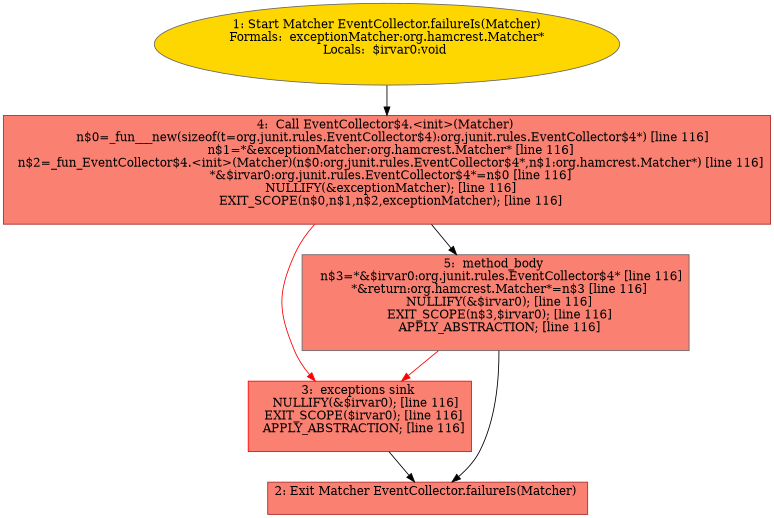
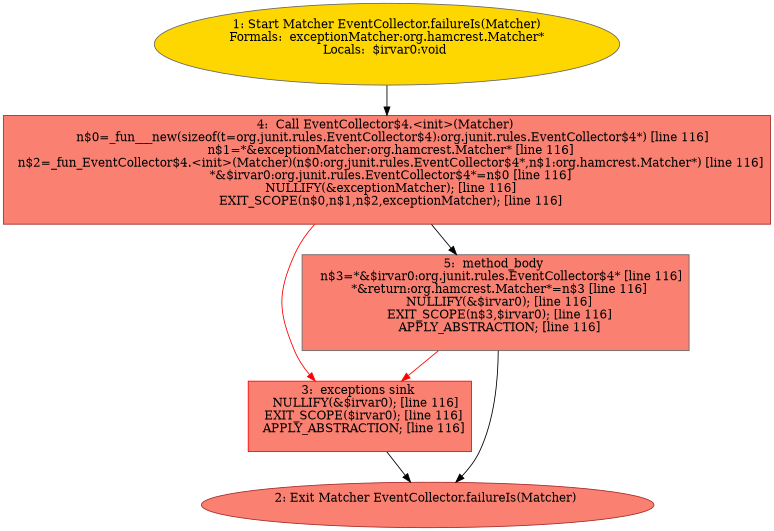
(428, 498) -> (428, 505)
